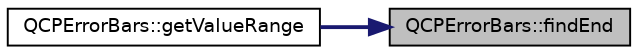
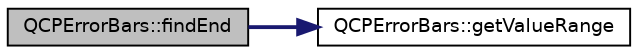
(345, 27) -> (273, 27)
